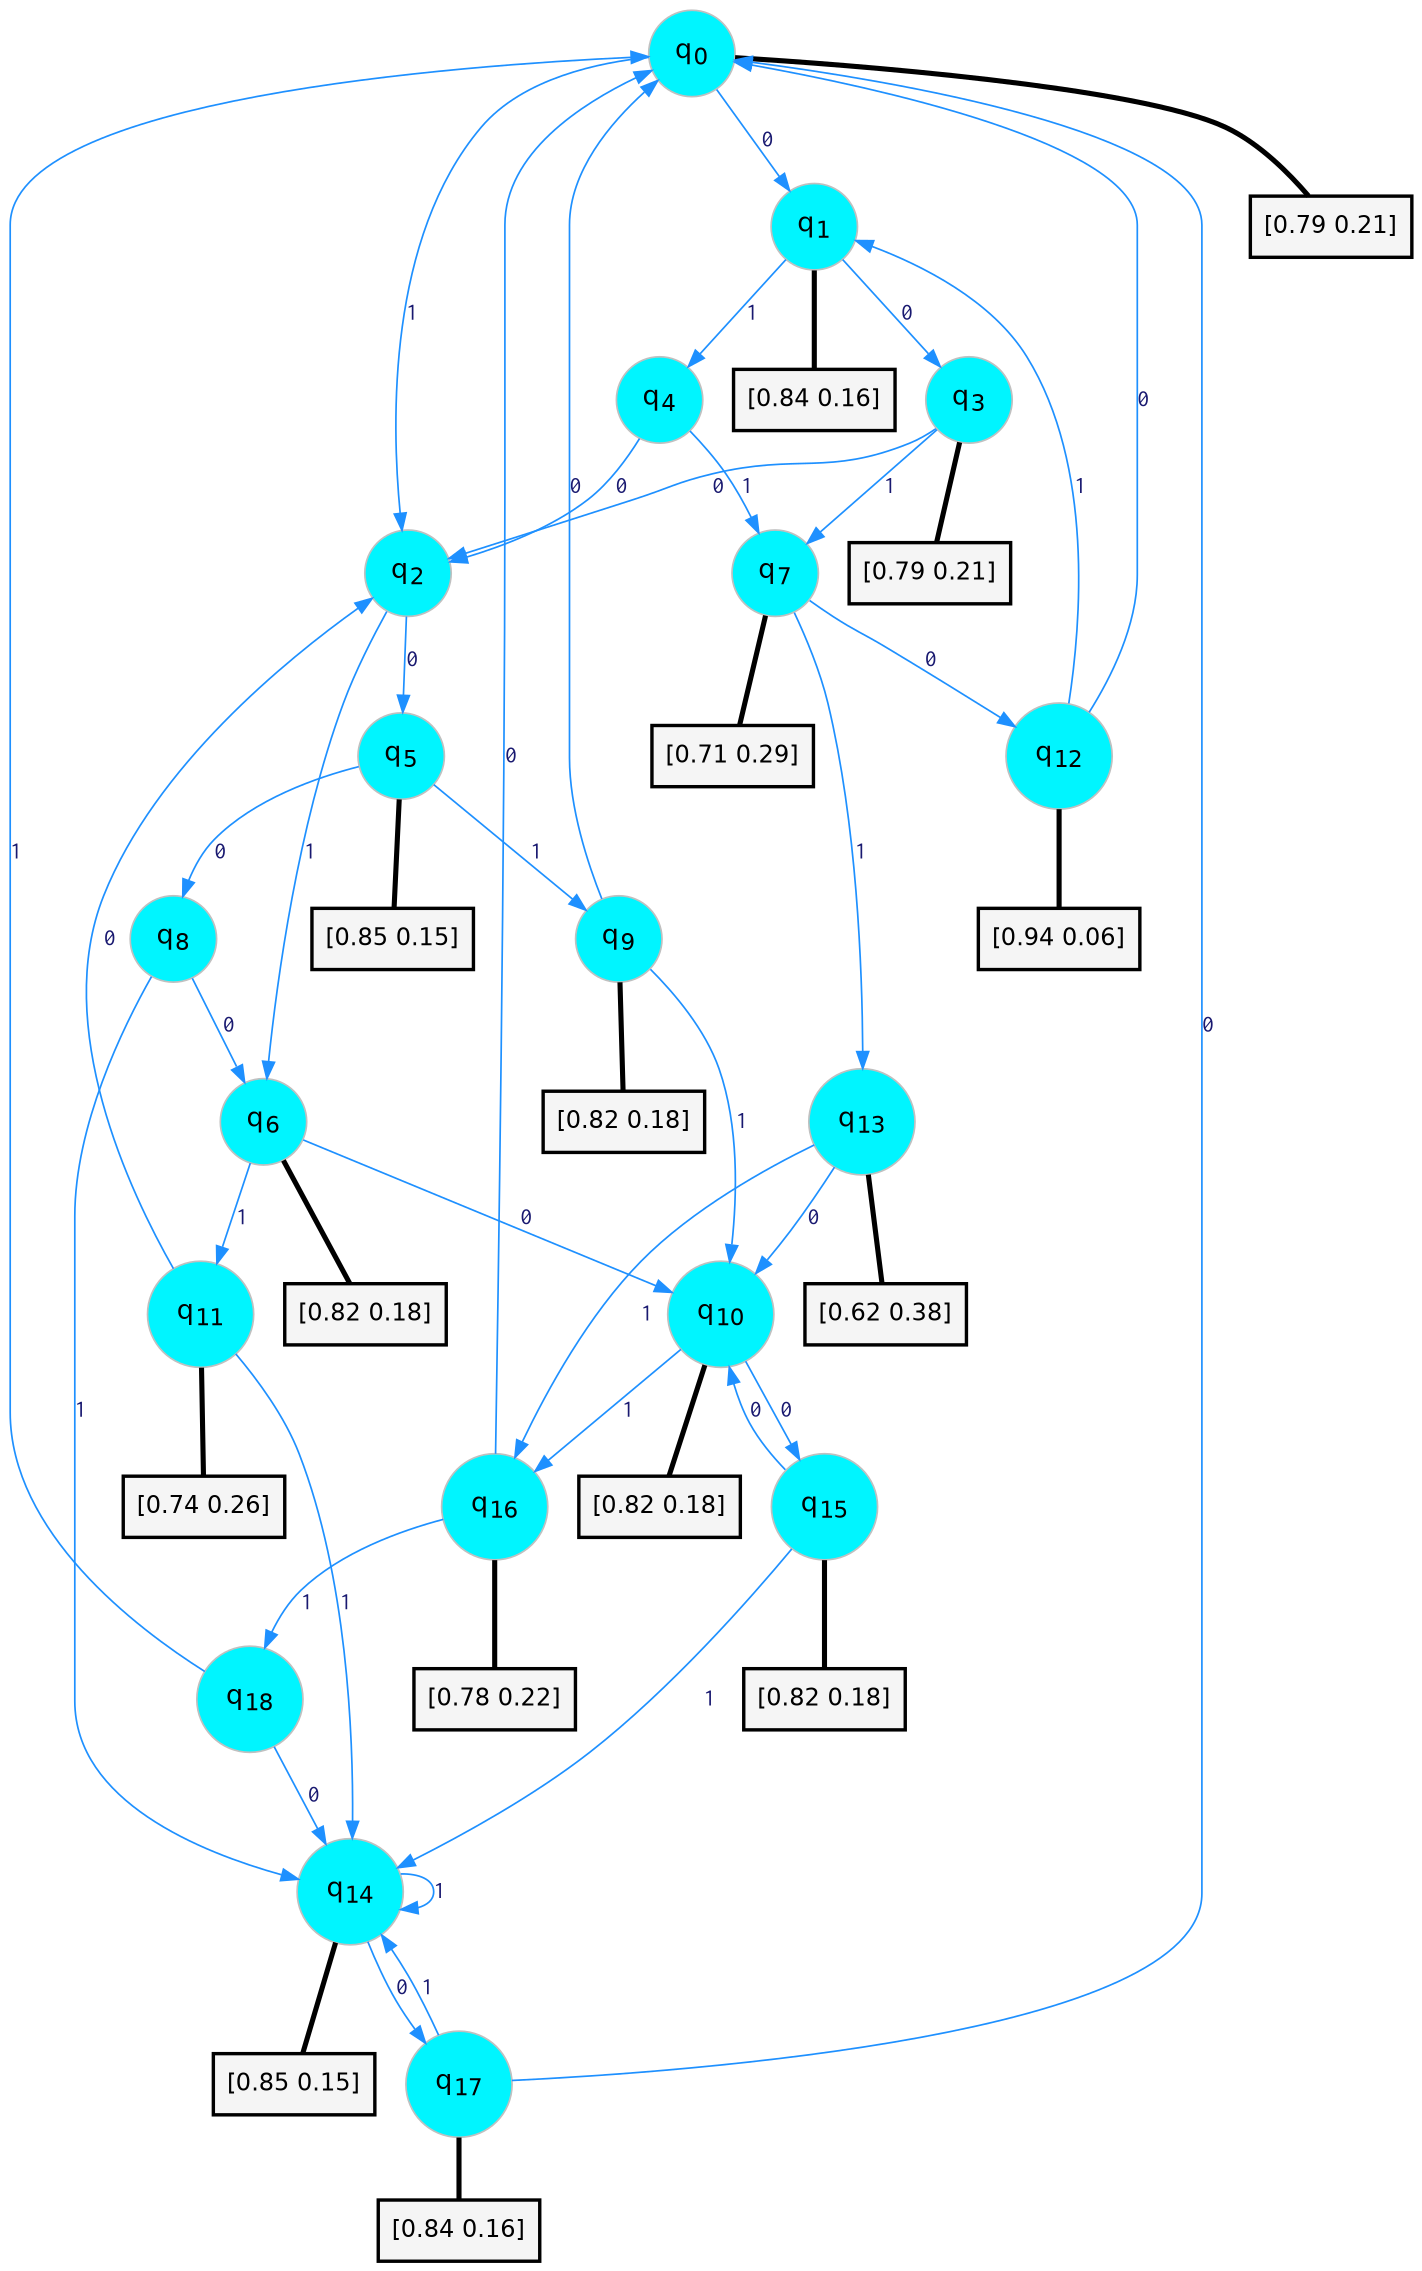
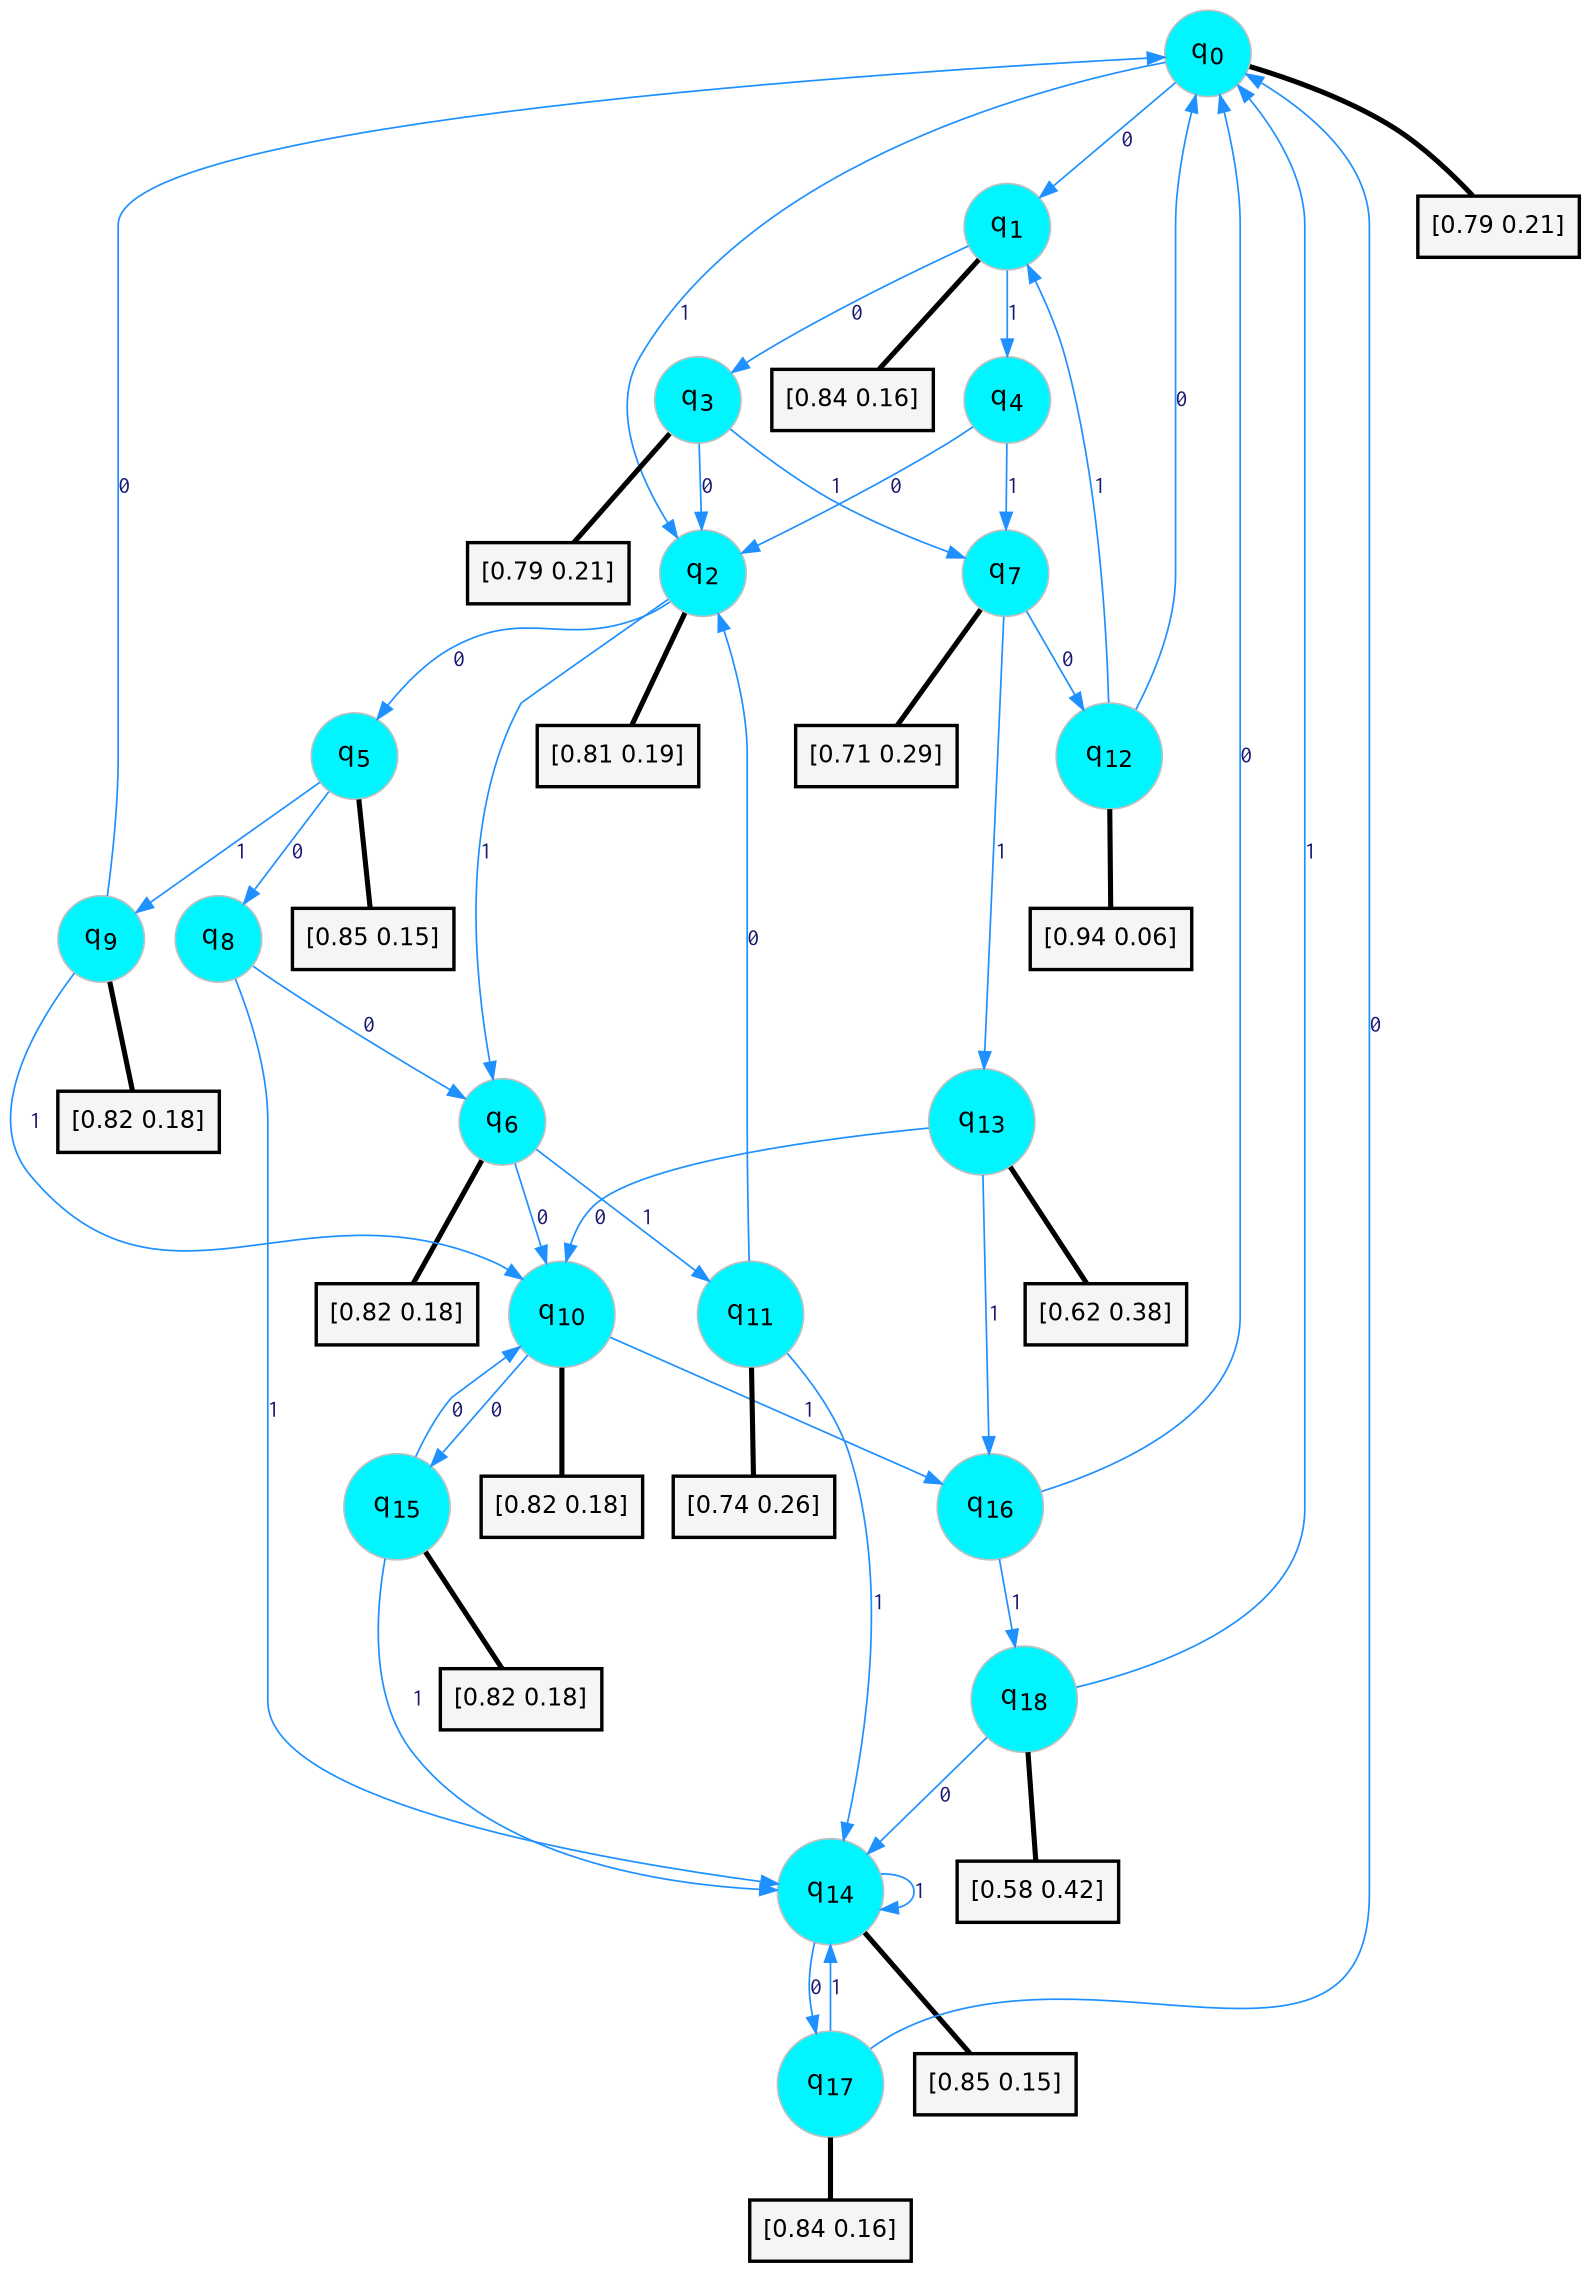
none -> (618, 756)
(495, 1699) -> none
none -> (1038, 1892)
